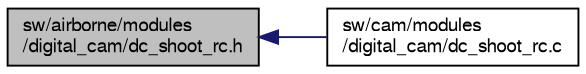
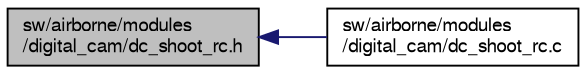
(453, 37) -> (453, 37)
